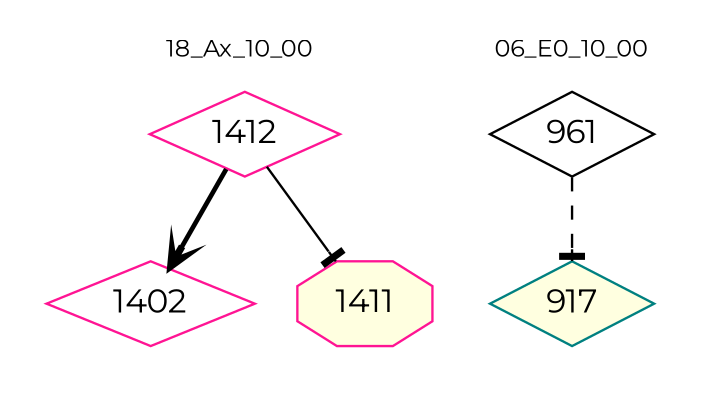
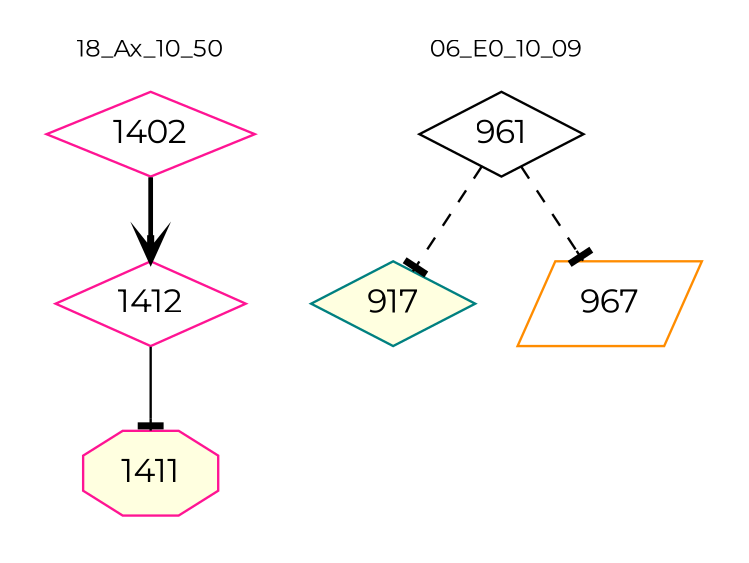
(240, 51) -> (151, 51)
(572, 51) -> (506, 51)
(204, 209) -> (151, 207)
none -> (610, 304)
